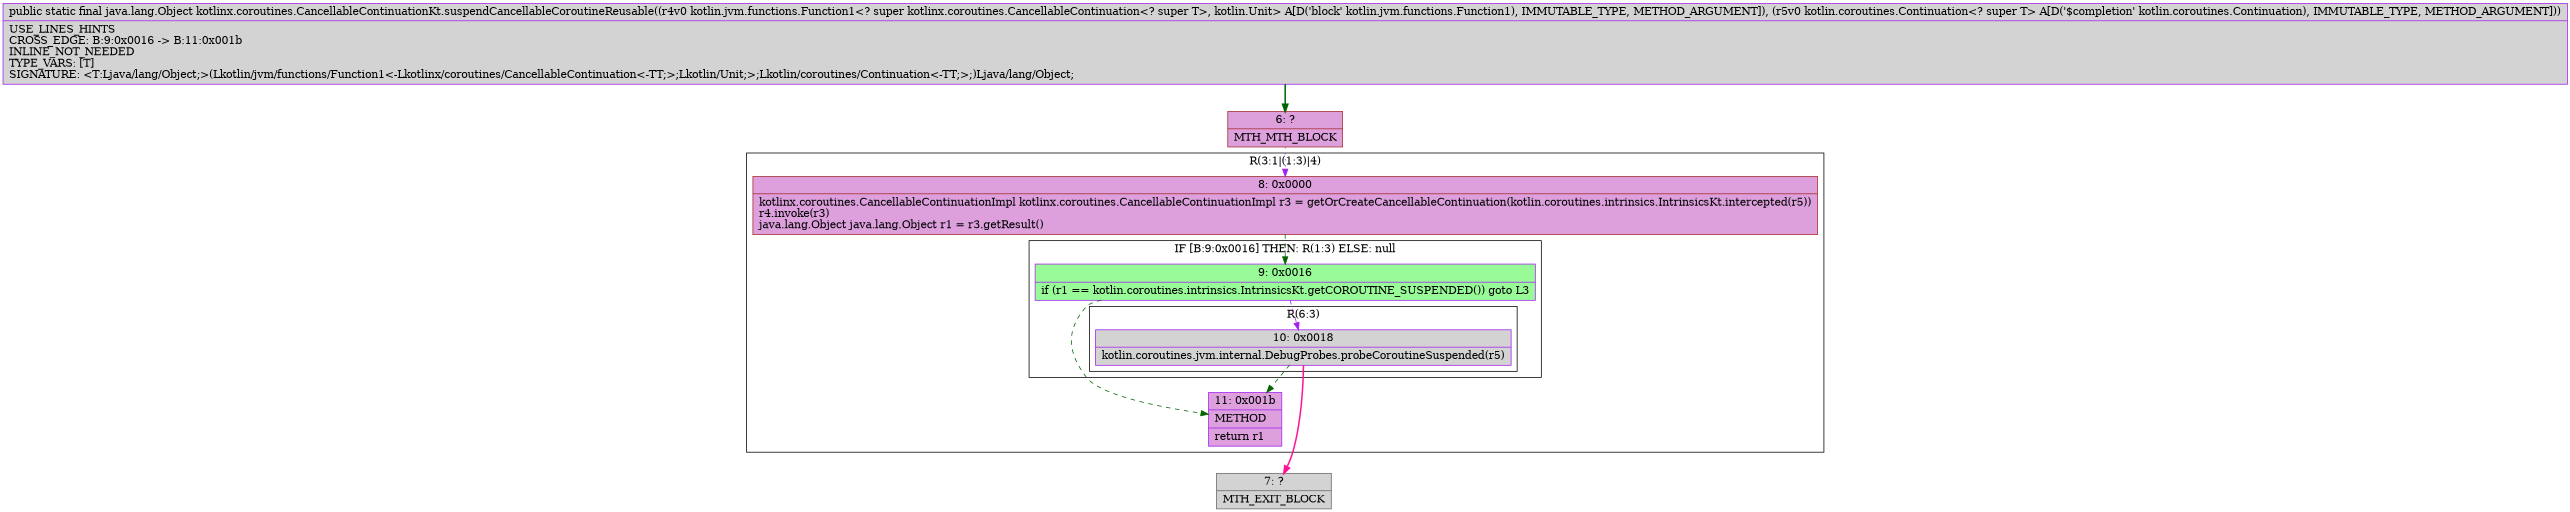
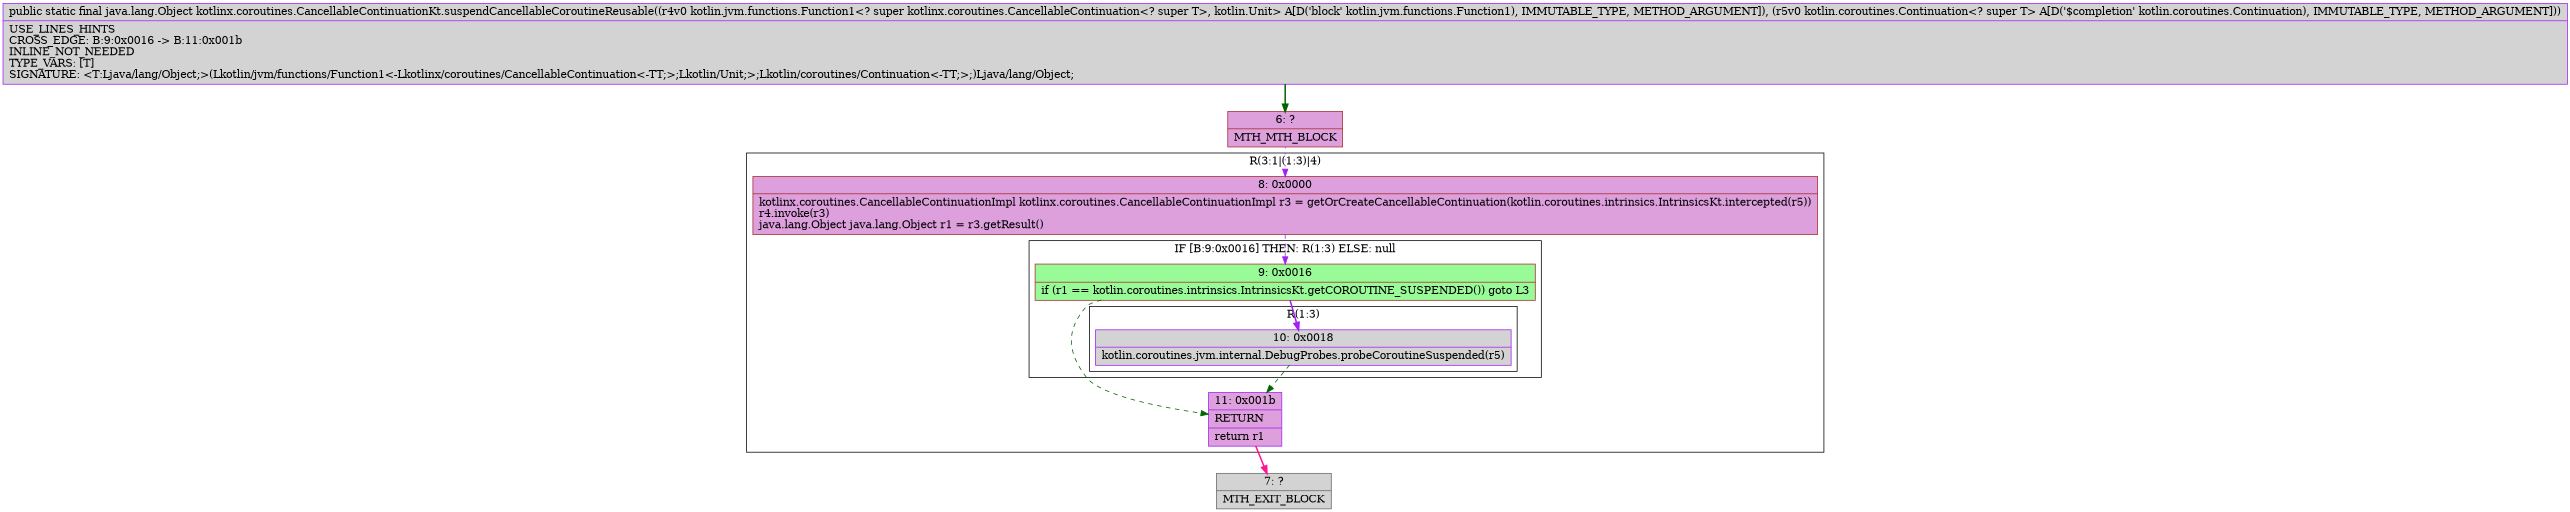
(1285, 245) -> (1285, 245)
(1285, 282) -> (1285, 282)
(1293, 311) -> (1293, 311)
(1303, 315) -> (1303, 315)
(1300, 417) -> (1260, 457)
(1241, 419) -> (1239, 419)
